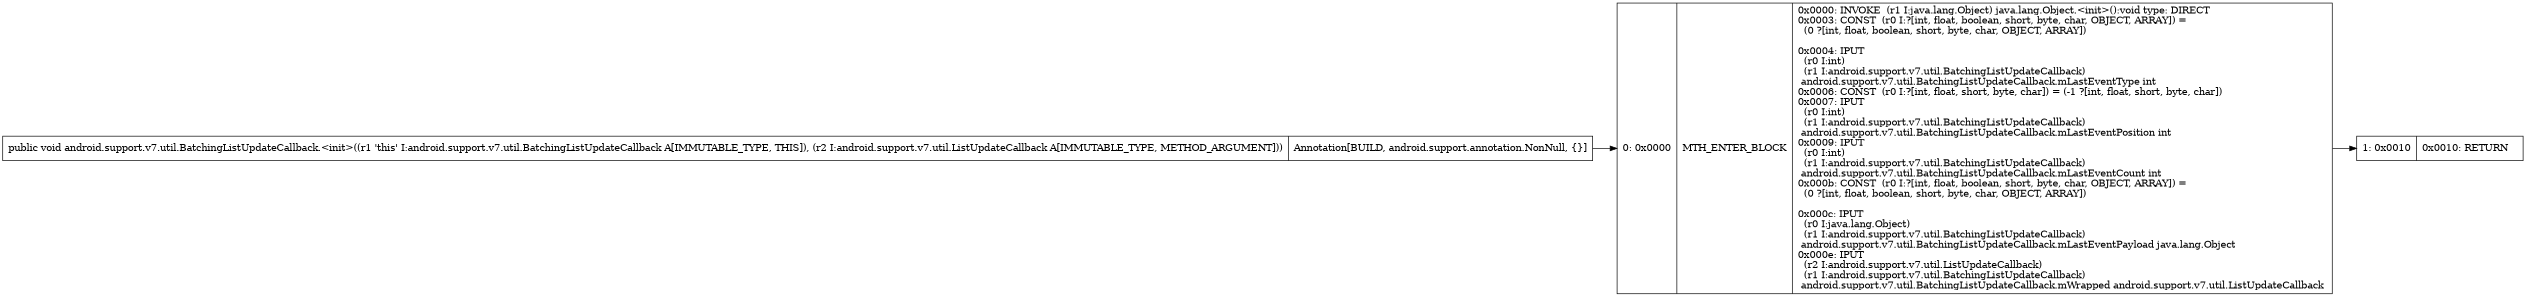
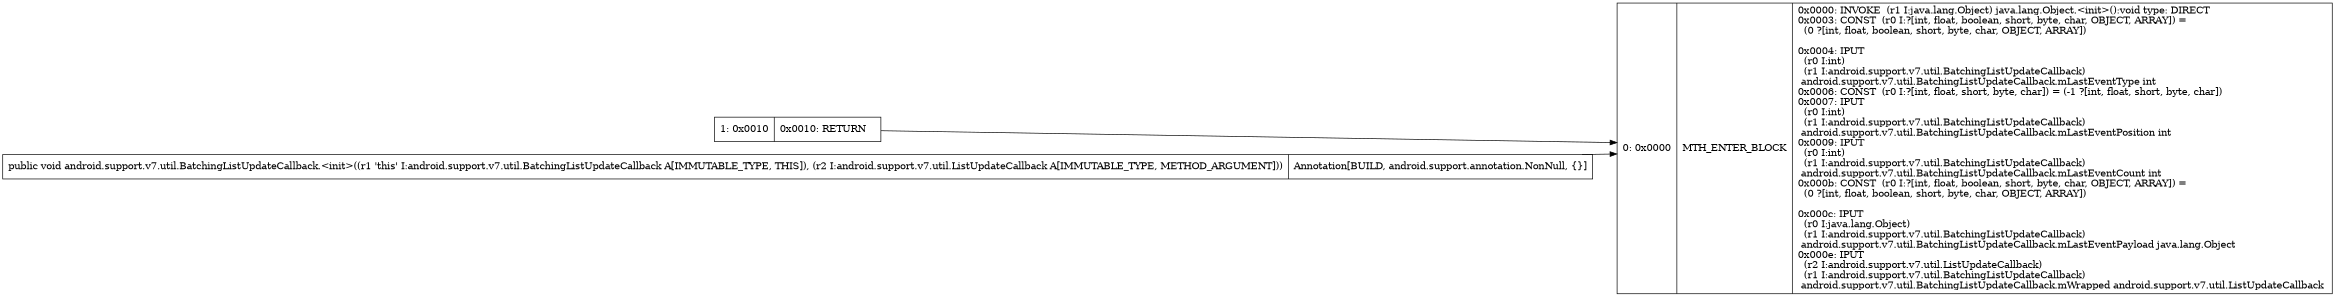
(2341, 148) -> (1246, 137)
